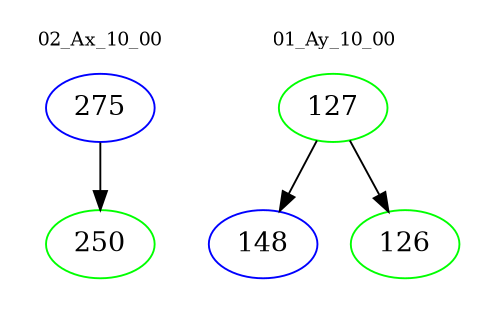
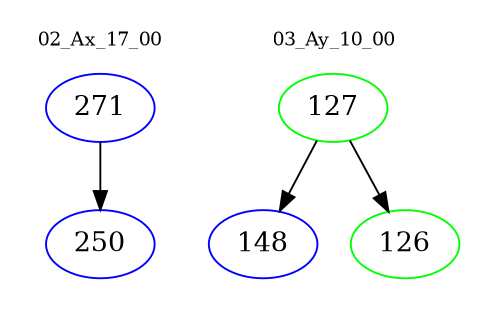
(100, 41) -> (100, 41)
(334, 41) -> (334, 41)
(100, 108) -> (100, 108)
(100, 244) -> (100, 244)
